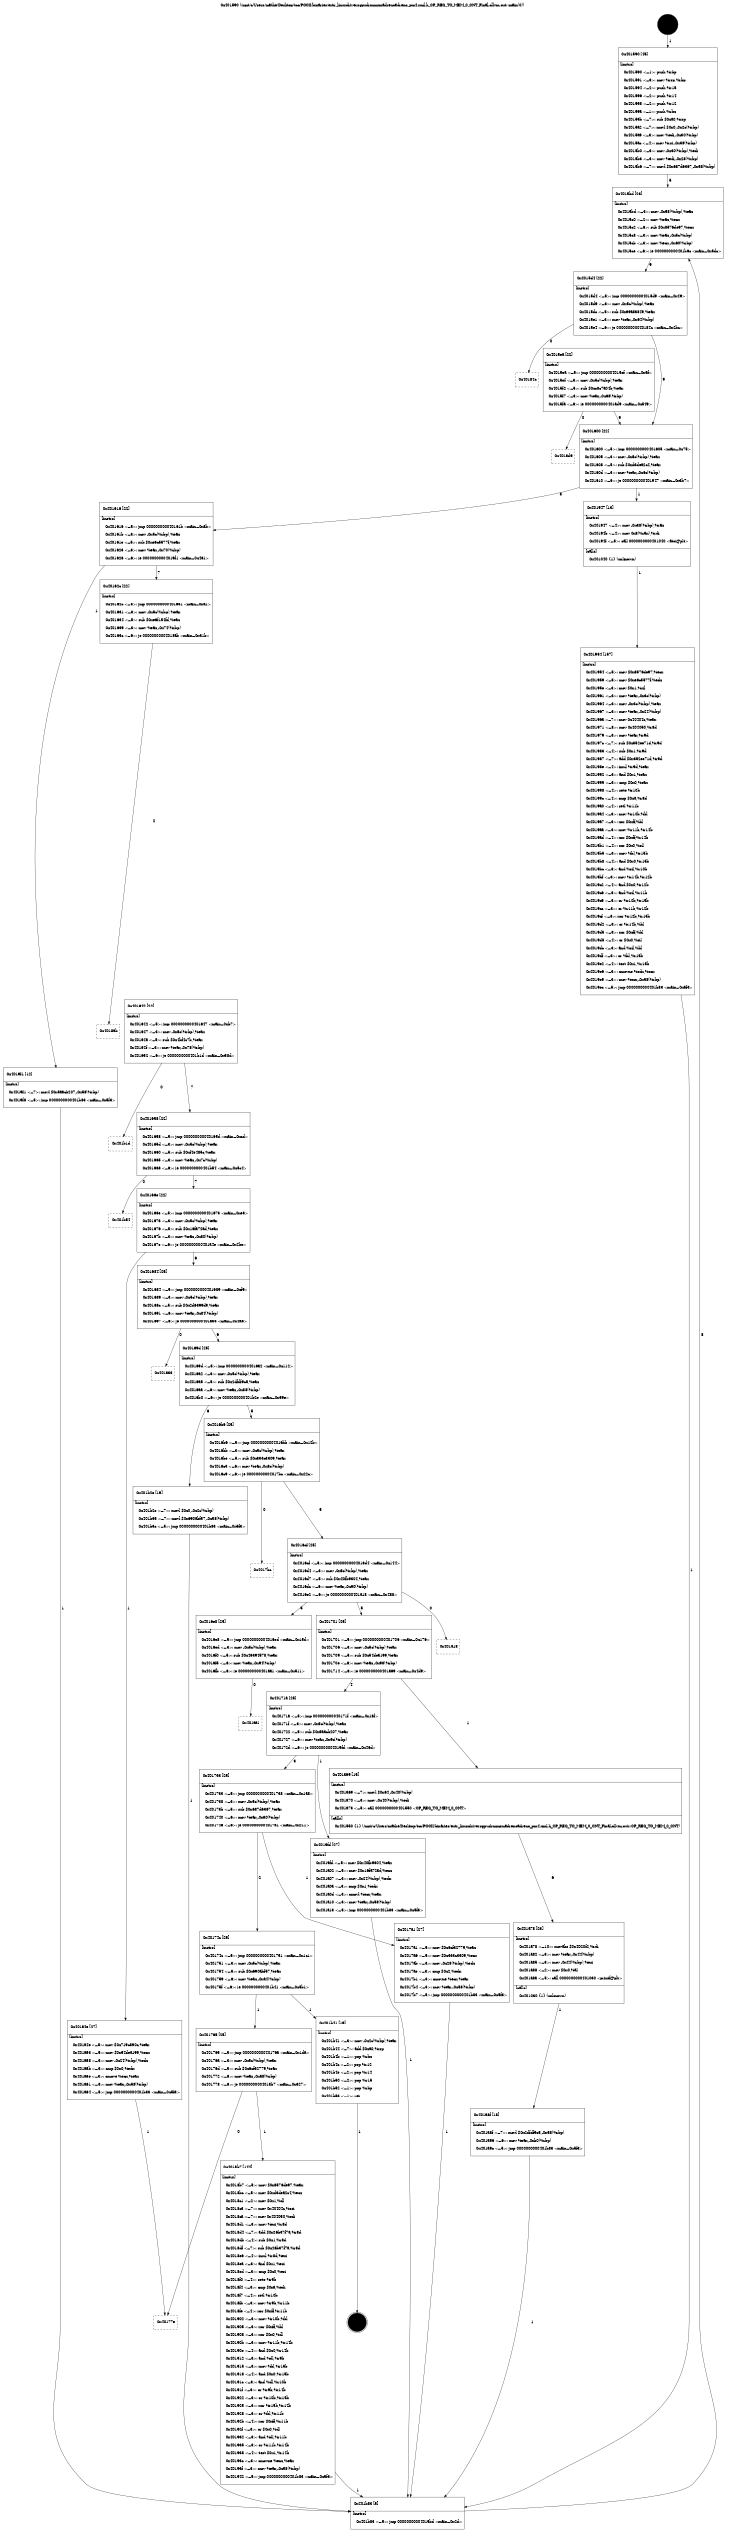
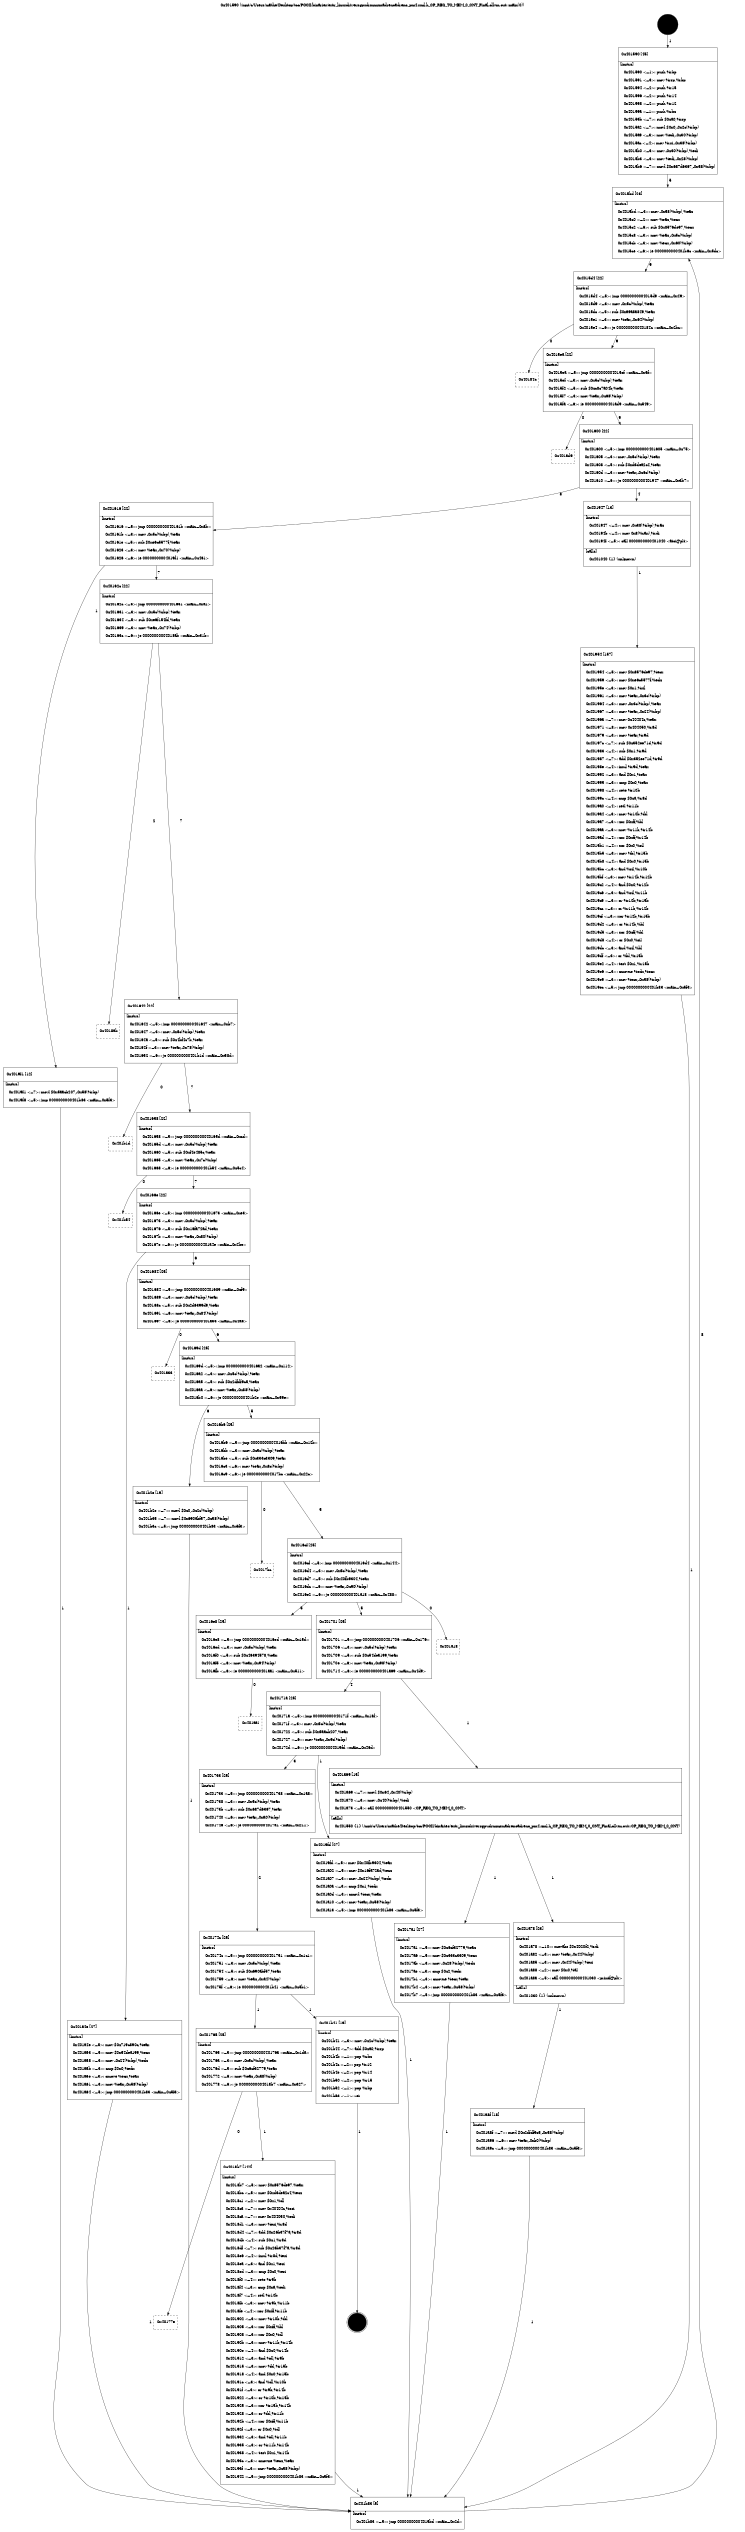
(661, 378) -> (615, 340)
(638, 495) -> (638, 495)
none -> (169, 820)
(552, 1878) -> (552, 1878)
(303, 1916) -> (480, 1877)
(153, 2206) -> (103, 2397)
